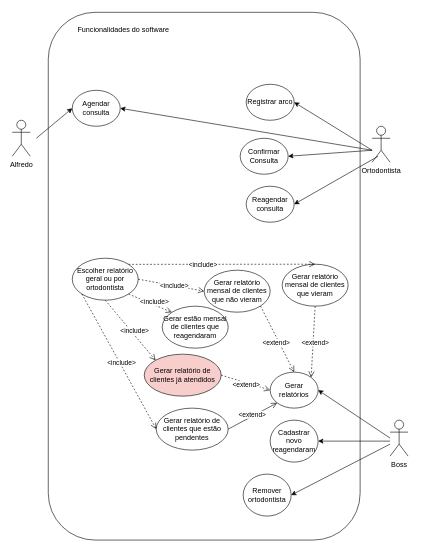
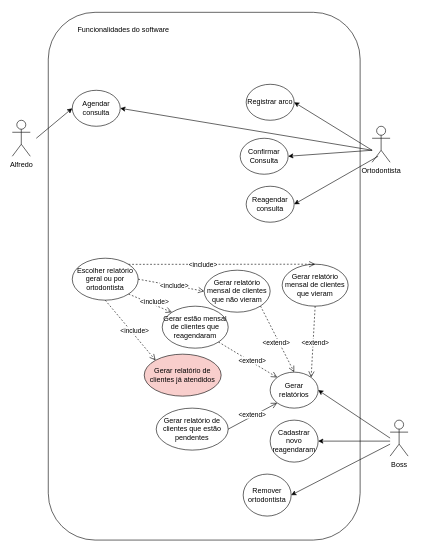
none -> (247, 359)
(119, 362) -> none
(245, 382) -> none
